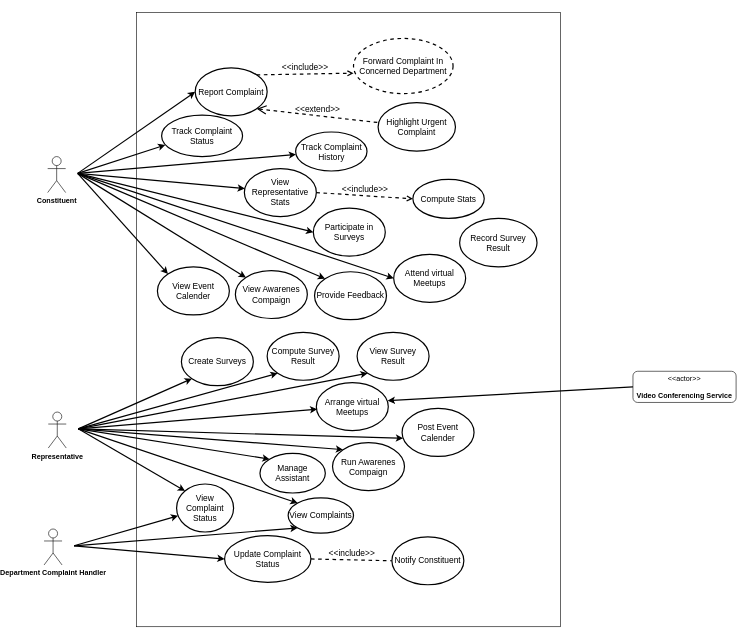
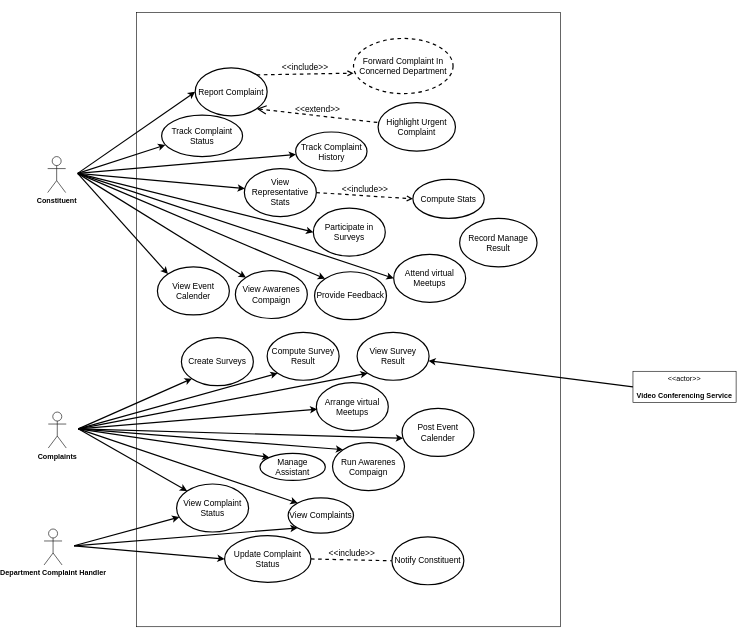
(499, 243) -> (499, 243)
(685, 387) -> (685, 387)
(512, 394) -> (533, 374)
(58, 456) -> (58, 456)
(293, 473) -> (293, 467)
(205, 508) -> (213, 508)
